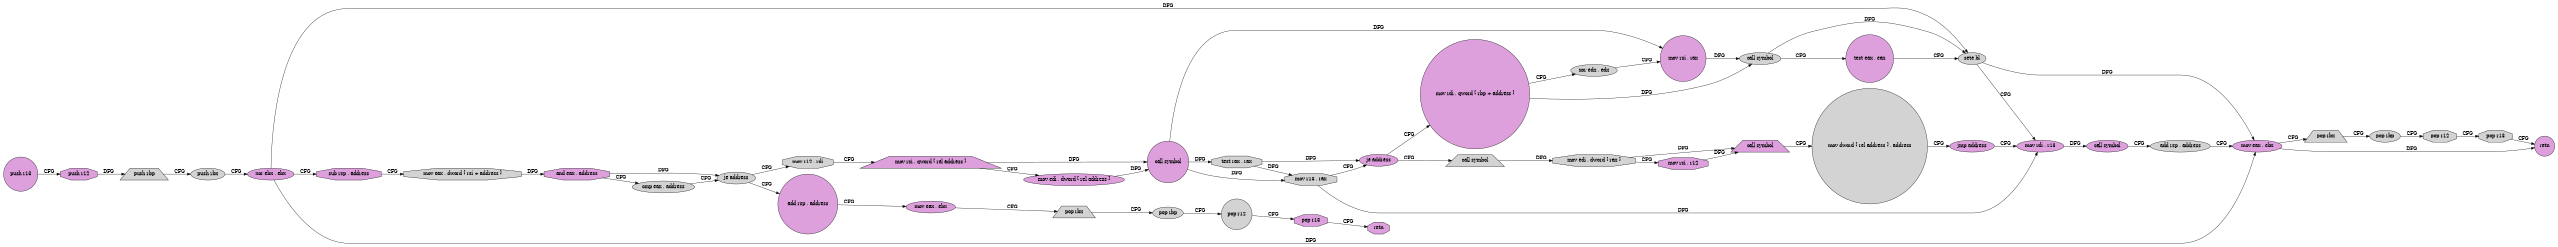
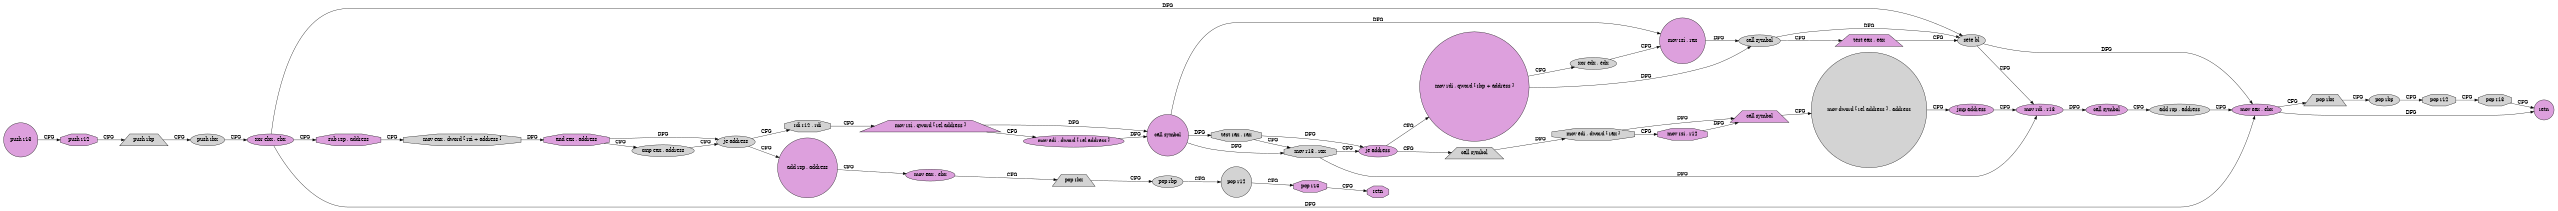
(1870, 59) -> (1869, 40)
(808, 162) -> (808, 126)
(1273, 167) -> (1273, 140)
(109, 172) -> (108, 137)
